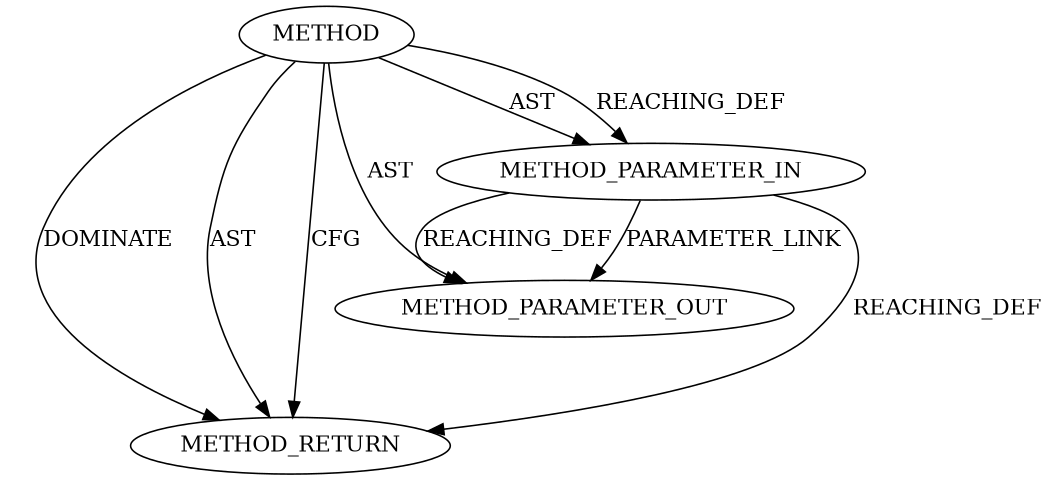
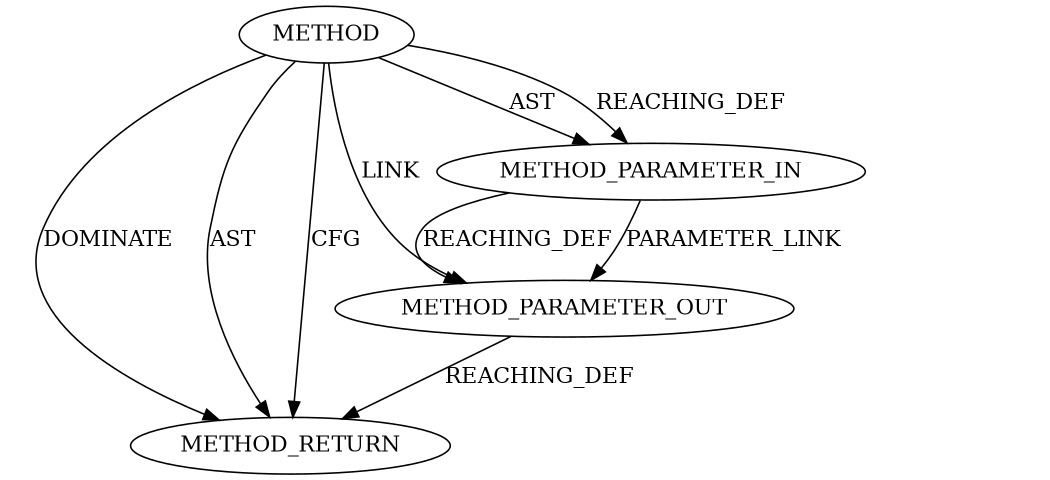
(390, 172) -> (390, 172)
(733, 374) -> (434, 374)
